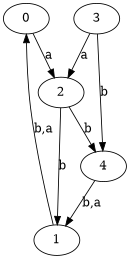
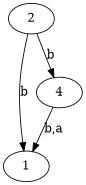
(26, 19) -> none
(97, 19) -> none
